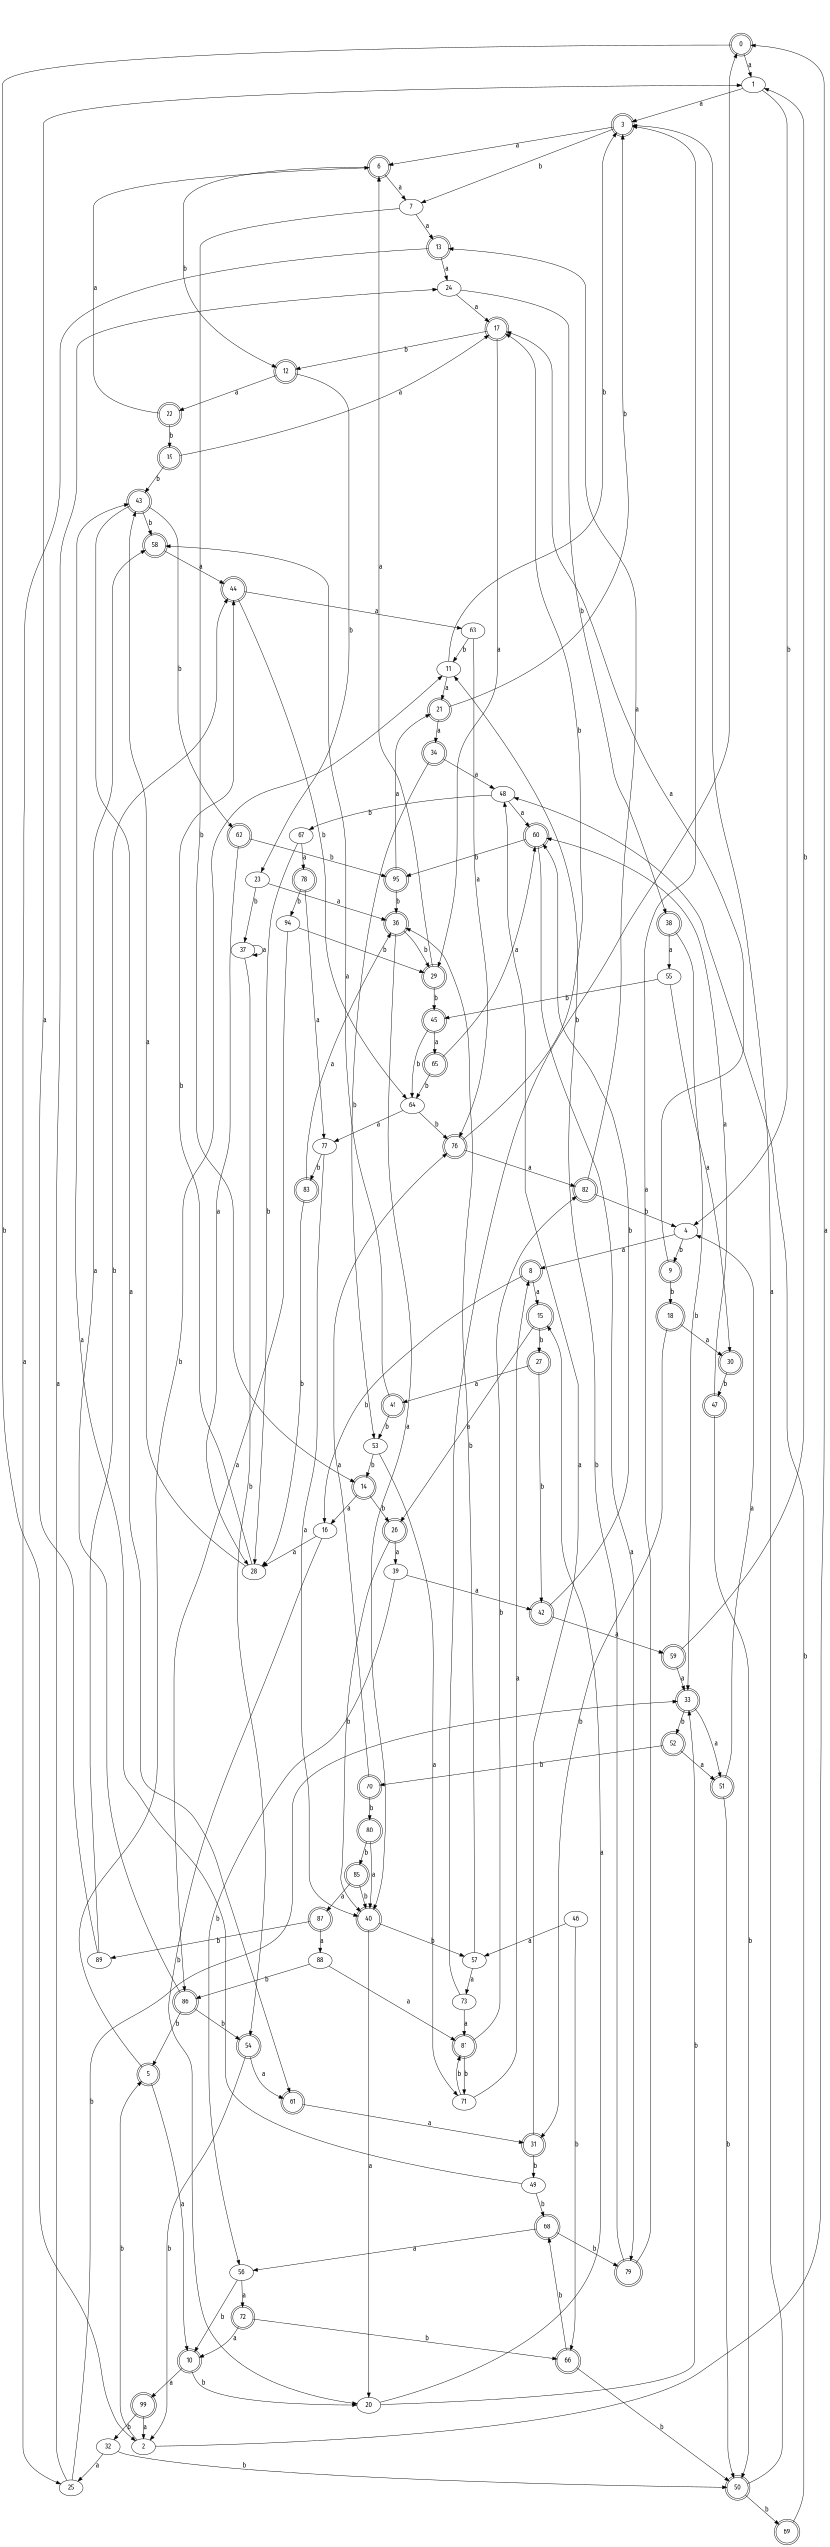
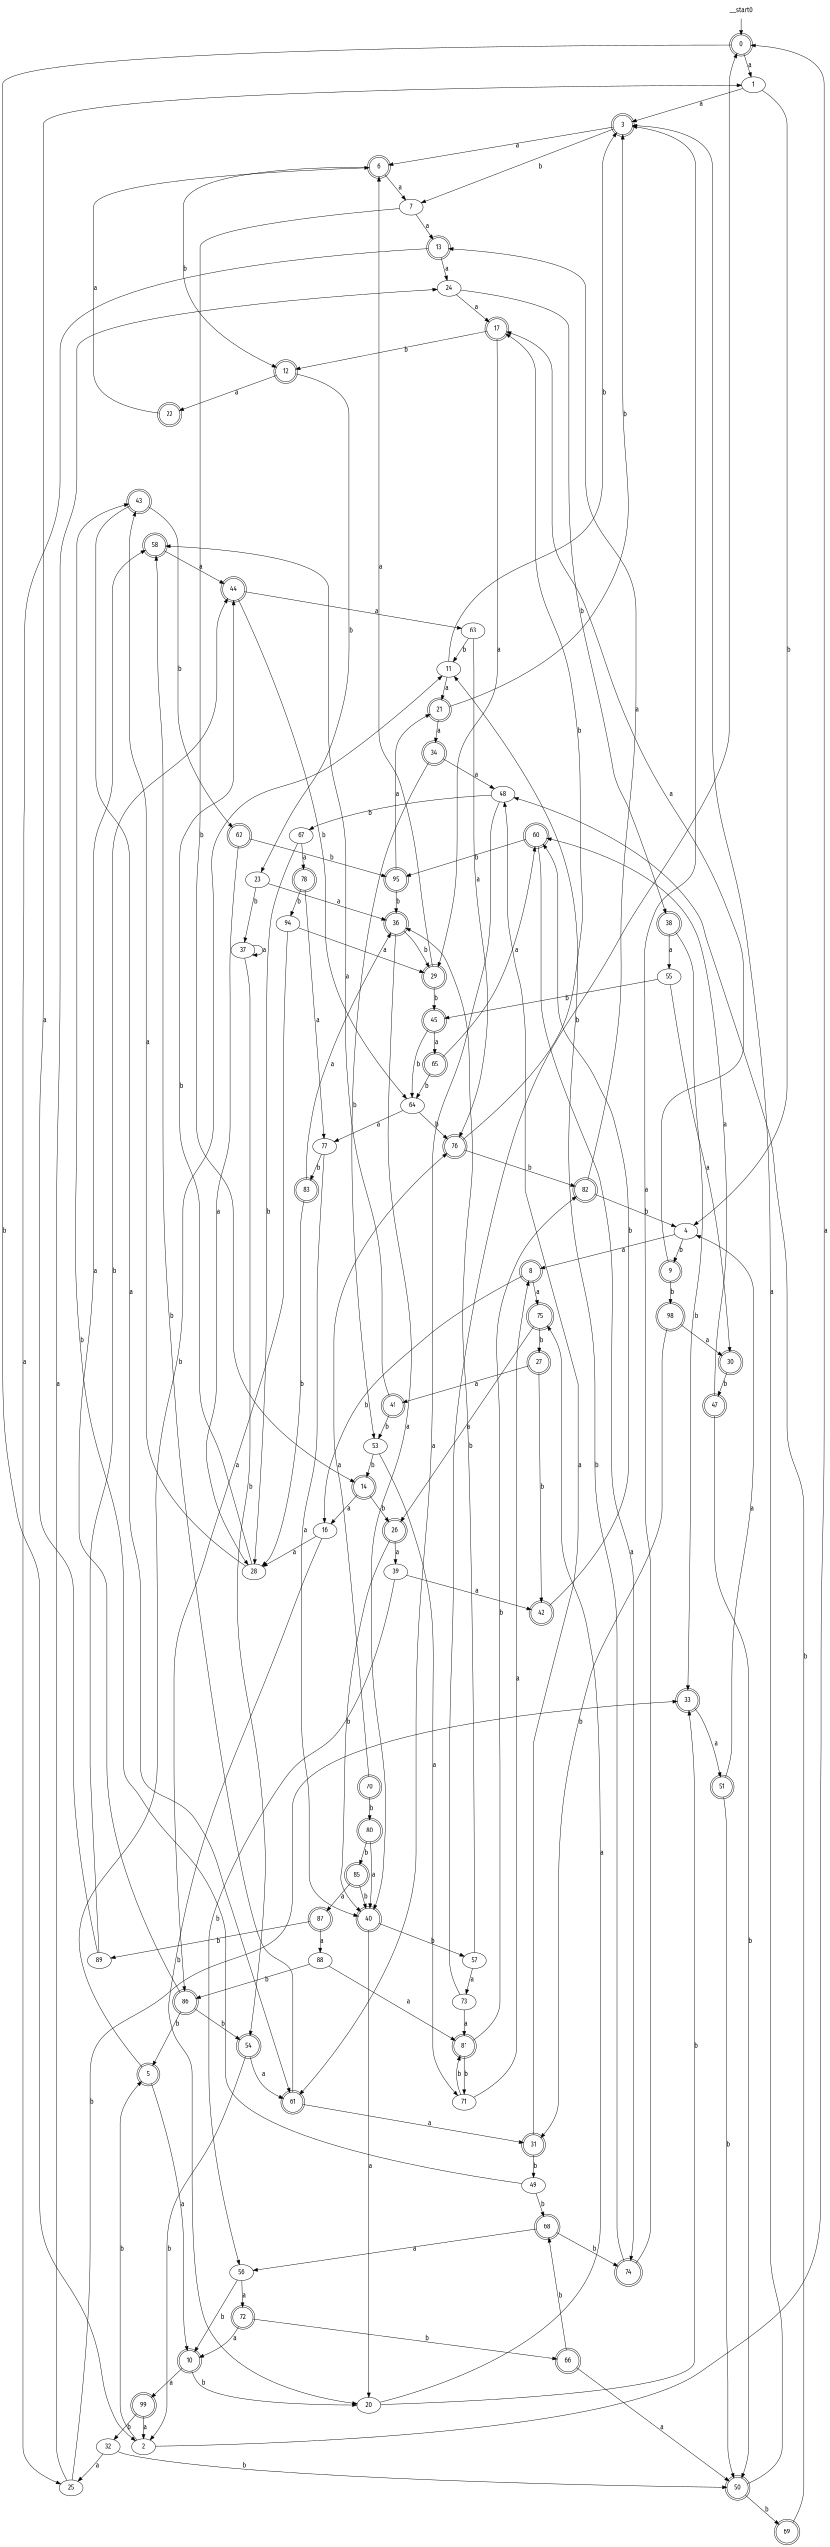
none -> (741, 11)
(170, 458) -> none
(146, 521) -> (171, 1337)
(518, 812) -> (431, 1458)
(385, 950) -> (385, 950)
(530, 1168) -> (530, 1168)
(540, 1316) -> (540, 1316)
(670, 1316) -> (670, 1316)
(82, 1341) -> (82, 1341)
(674, 1657) -> none
(673, 1744) -> none
(576, 1919) -> none
(628, 2273) -> (628, 2273)
(662, 2428) -> (662, 2428)
